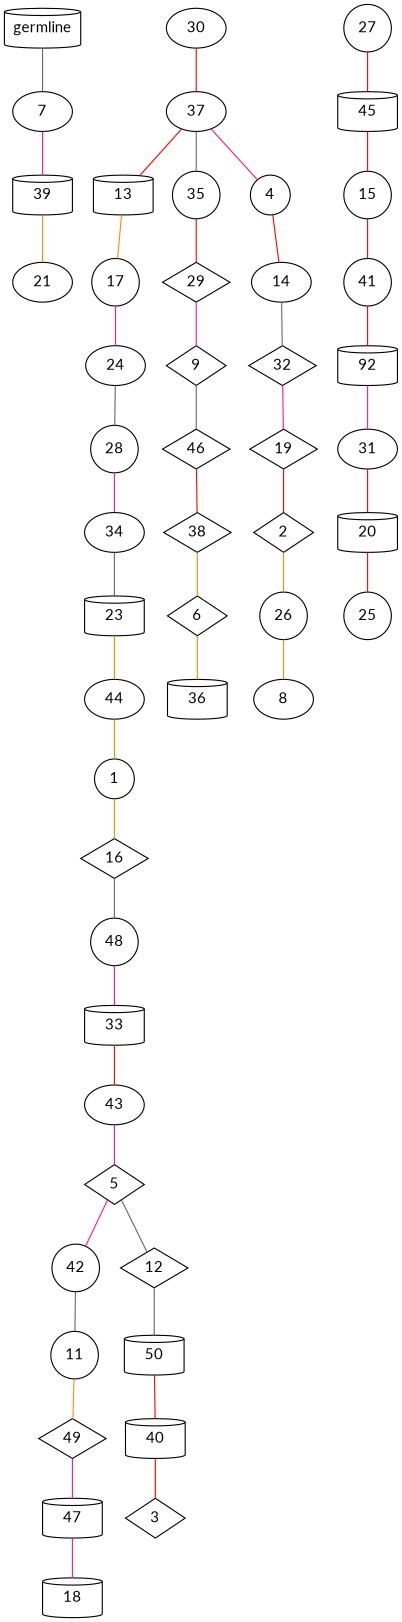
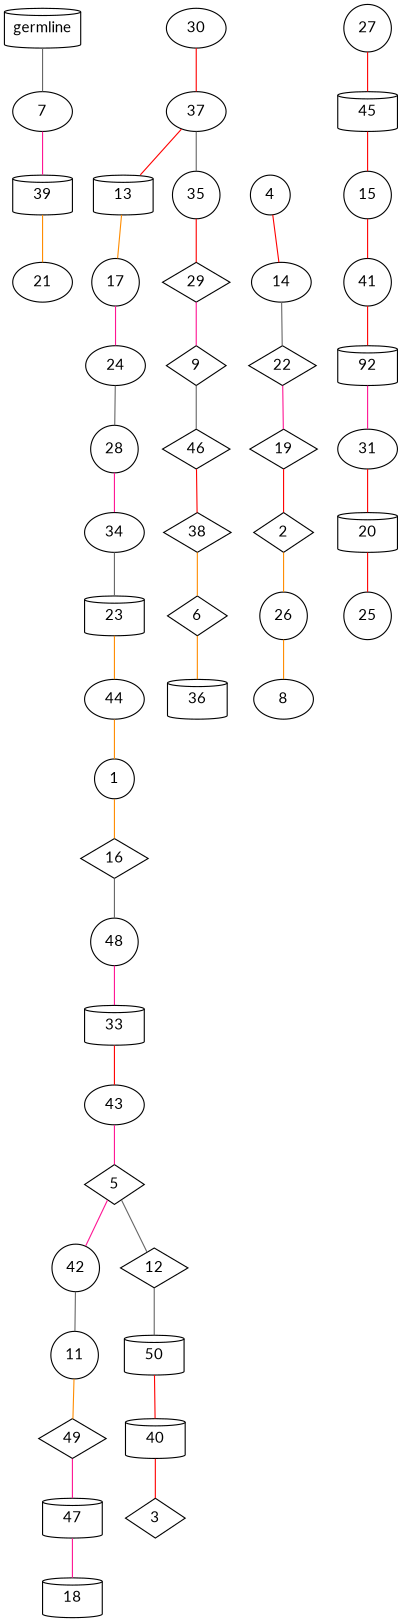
(234, 154) -> none
(282, 366) -> (282, 366)
